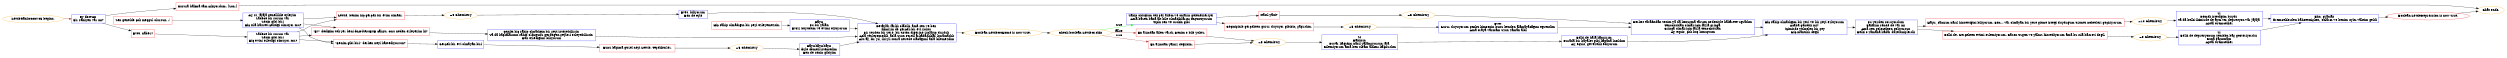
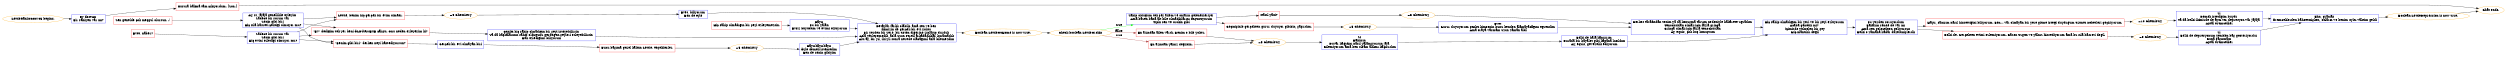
(2428, 16) -> (2428, 16)
(66, 19) -> (66, 19)
(116, 27) -> none
(637, 48) -> (637, 48)
